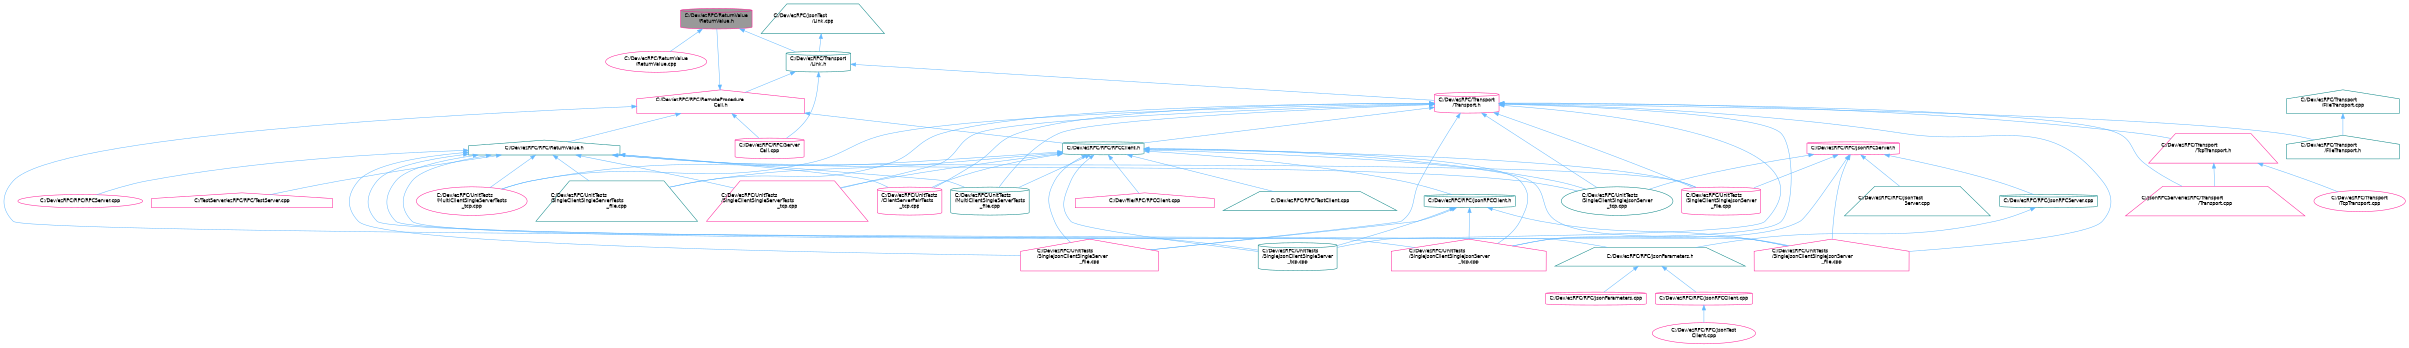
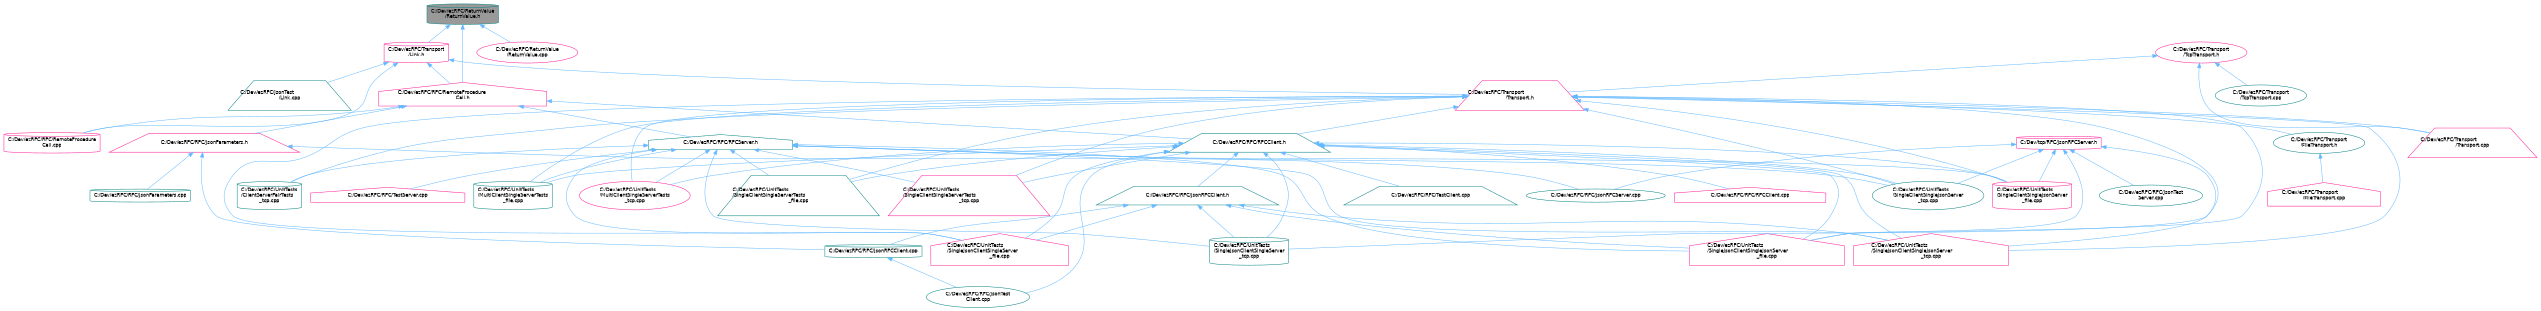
(716, 19) -> (463, 14)
(820, 45) -> (356, 73)
(718, 57) -> (463, 56)
(818, 62) -> (416, 52)
(1467, 103) -> (1520, 95)
(2343, 103) -> (2324, 196)
(1972, 118) -> (1860, 74)
(2343, 127) -> (2322, 170)
(544, 148) -> (721, 143)
(770, 148) -> (52, 143)
(1103, 148) -> (1249, 143)
(1853, 148) -> (2059, 143)
(2213, 148) -> (2201, 52)
(2343, 148) -> (2319, 143)
(981, 170) -> (1080, 205)
(80, 201) -> none
(242, 201) -> (388, 196)
(910, 201) -> (269, 196)
(1145, 201) -> (1750, 196)
(1470, 201) -> (1188, 196)
(1917, 201) -> (2151, 196)
(2049, 201) -> (1596, 196)
(2215, 201) -> (2472, 143)
(2360, 201) -> (2261, 95)
none -> (1006, 221)
(1864, 234) -> (968, 158)
(1650, 257) -> (204, 143)
(1596, 299) -> (140, 196)
(1704, 299) -> (873, 251)
(1704, 333) -> (978, 297)
